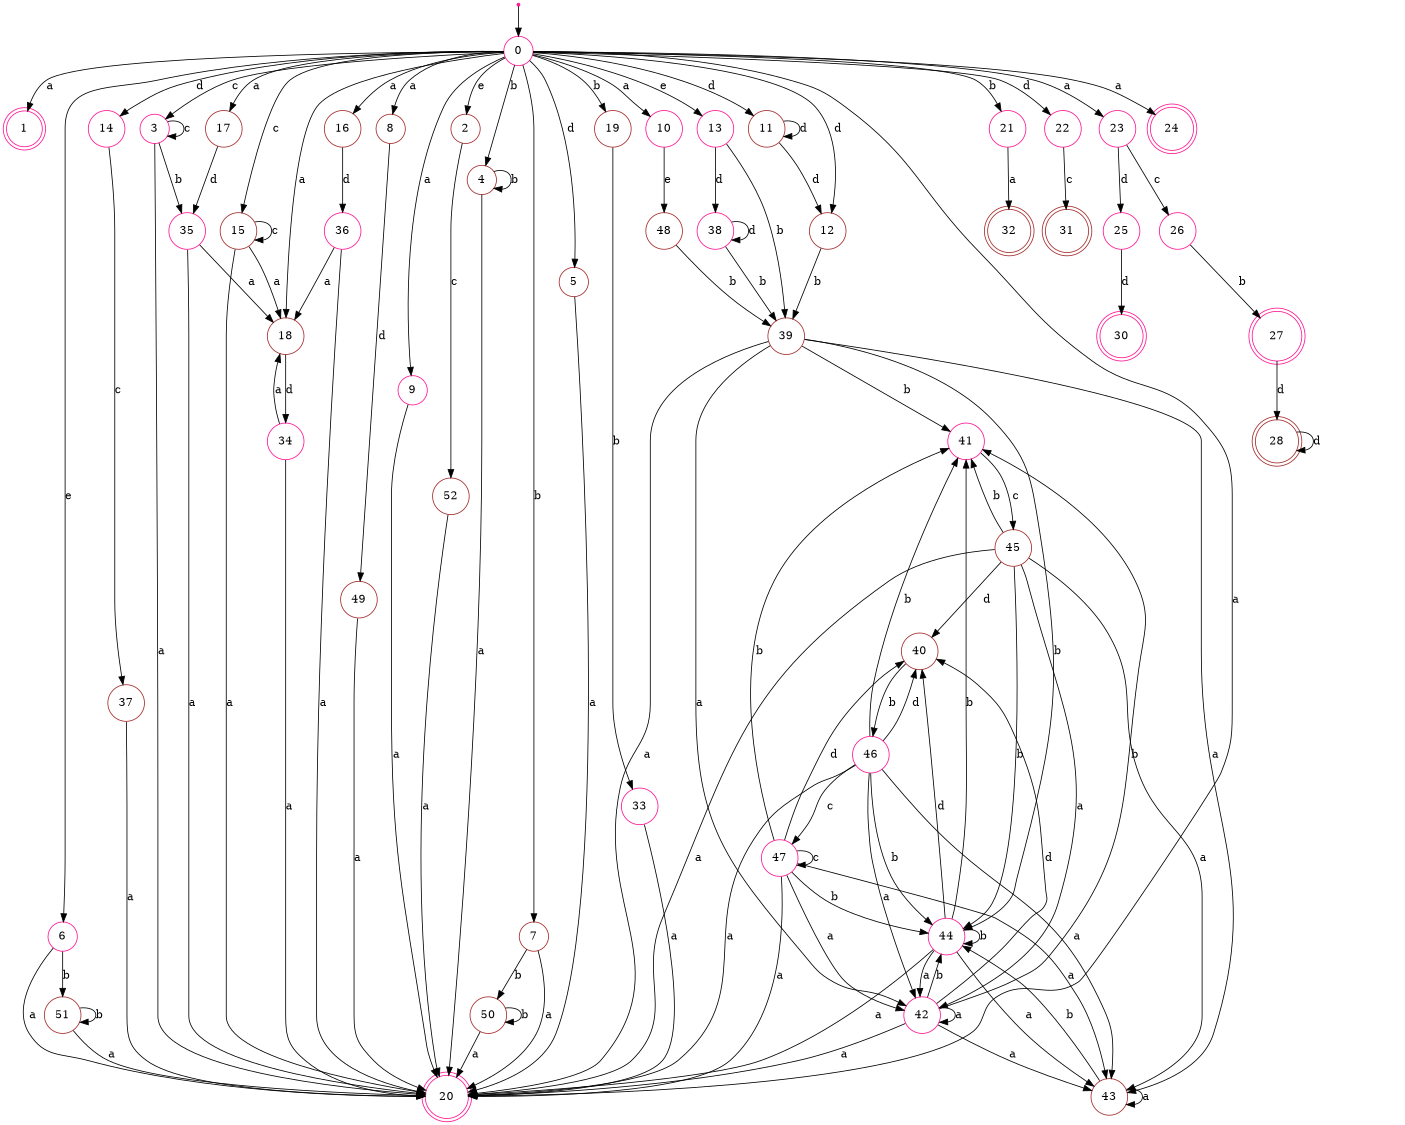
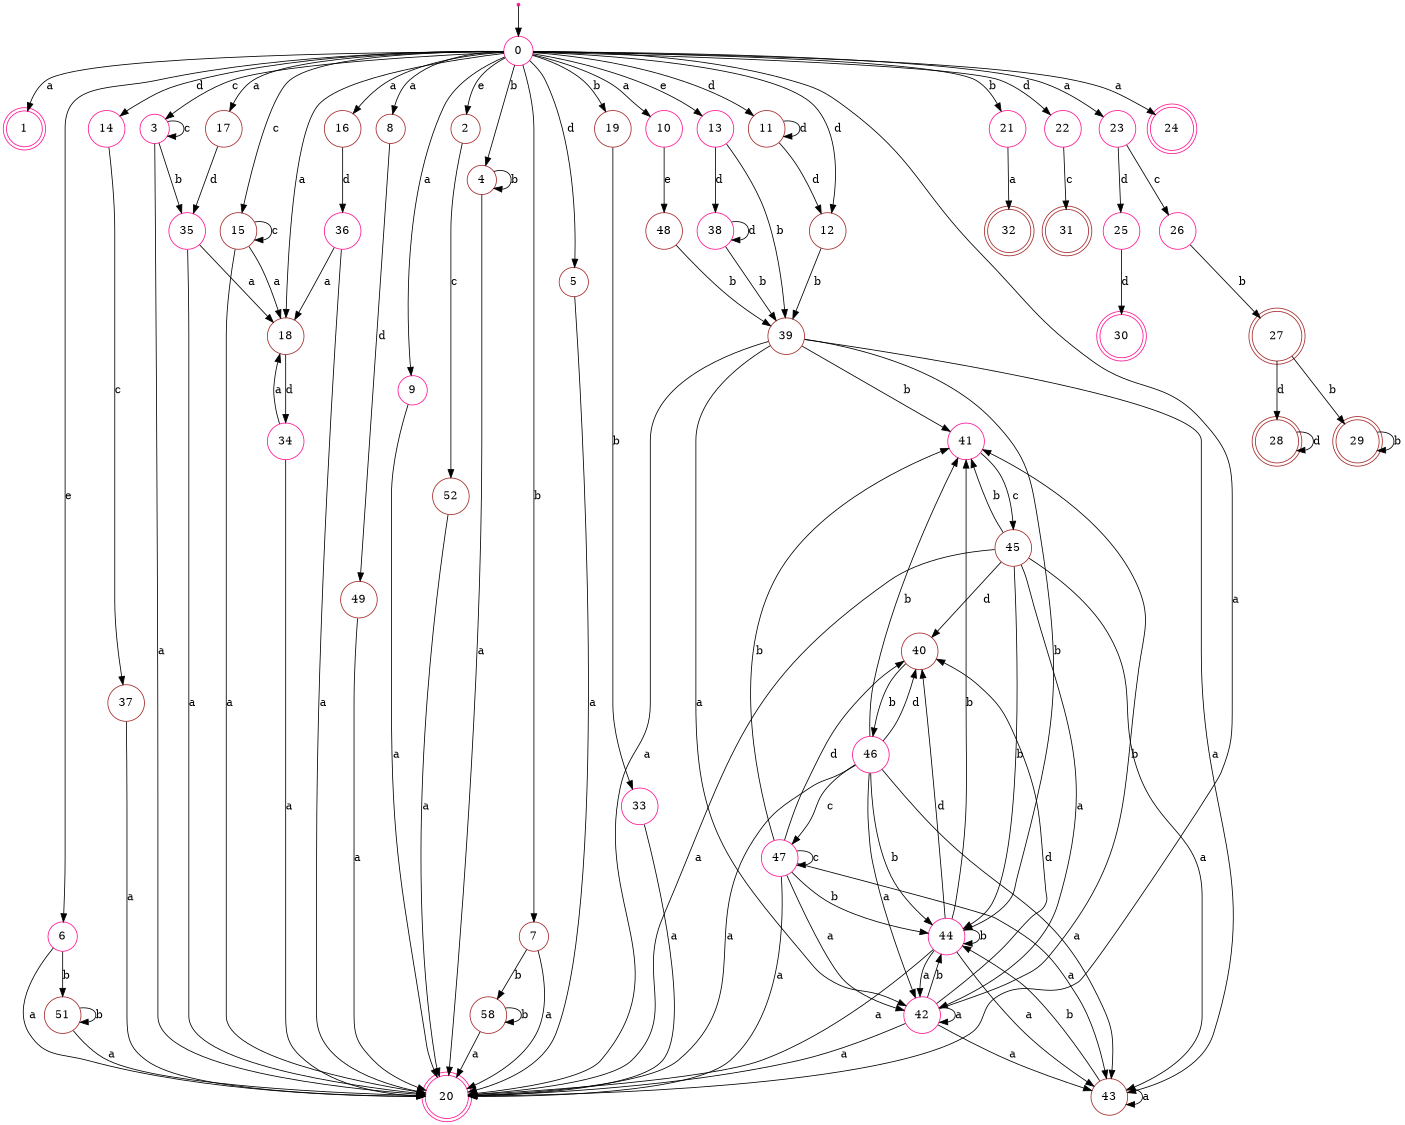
(1277, 336) -> (1277, 336)
none -> (1358, 441)
(488, 1015) -> (488, 1015)
